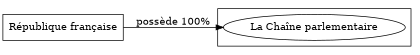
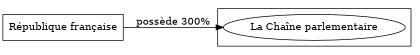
(173, 22) -> (173, 22)
